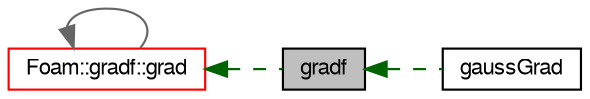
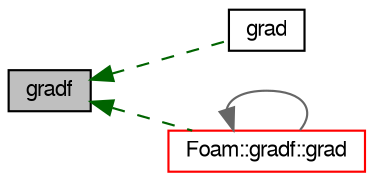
(255, 69) -> (152, 119)
(512, 69) -> (267, 30)
